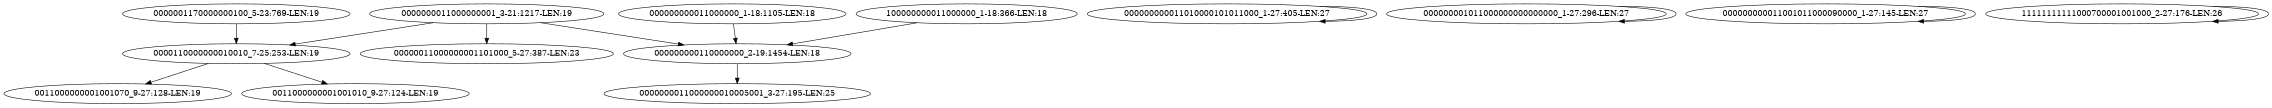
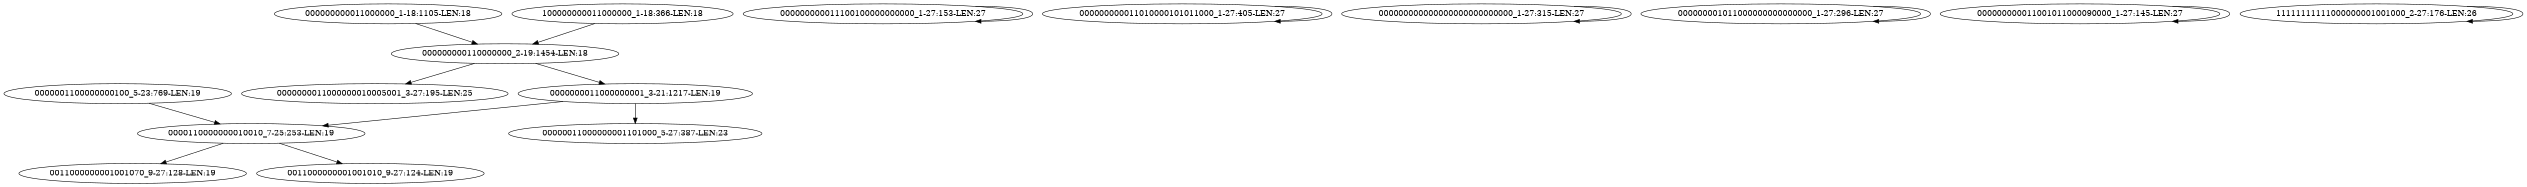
(236, 14) -> (118, 94)
none -> (883, 14)
none -> (1482, 14)
(2122, 14) -> (2376, 14)
(609, 33) -> (567, 73)
